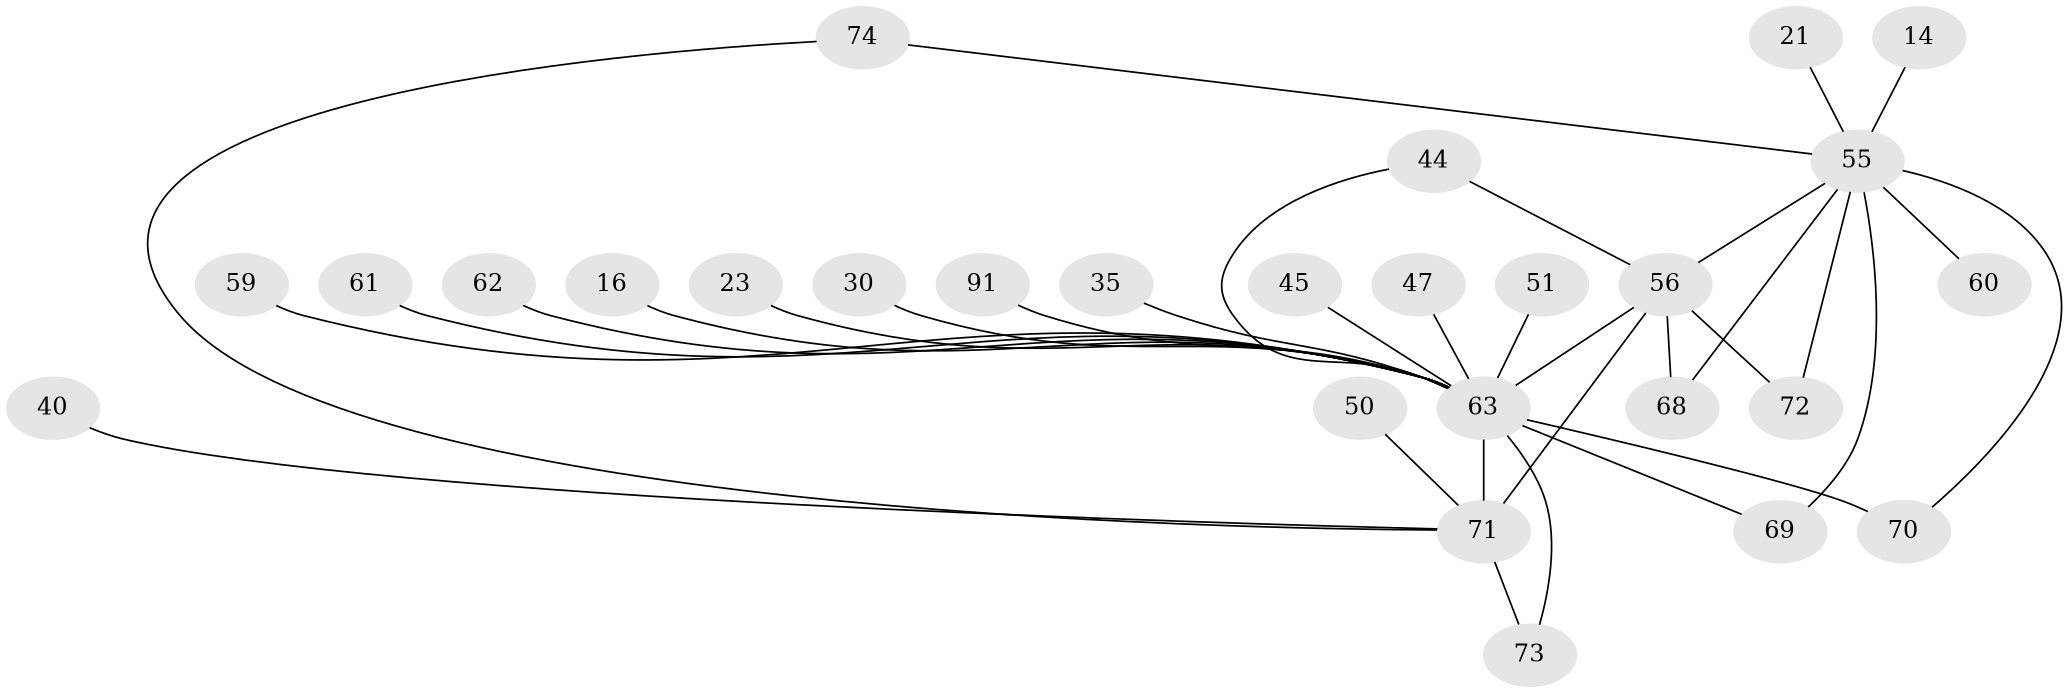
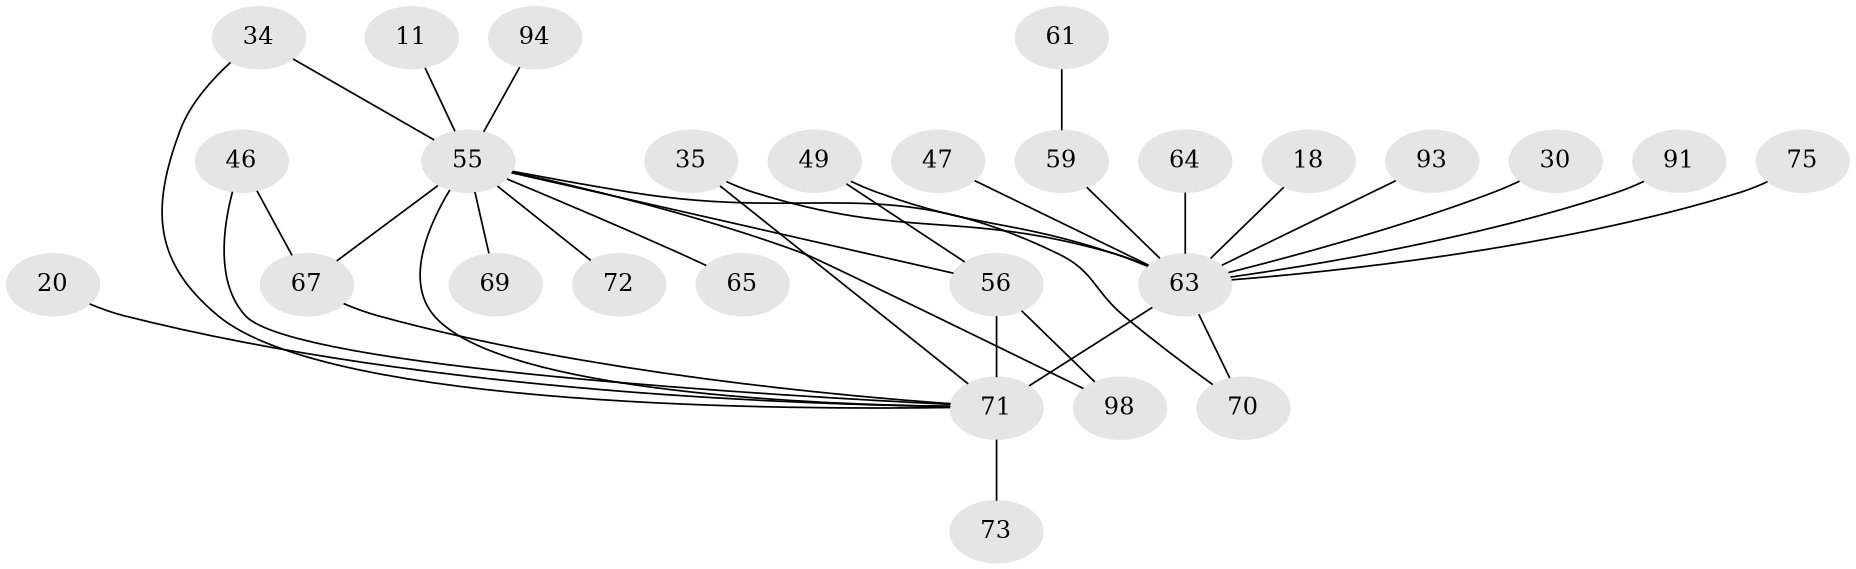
(863, 38) -> (259, 38)
(1796, 38) -> (412, 38)
(1919, 38) -> (535, 38)
(1434, 161) -> (815, 161)
none -> (307, 285)
(489, 285) -> (1185, 161)
(612, 285) -> (1309, 161)
(736, 285) -> (1432, 161)
none -> (844, 285)
(1295, 285) -> (1803, 161)
(1542, 285) -> none
(1985, 285) -> (743, 285)
(925, 346) -> (1062, 100)
(1575, 346) -> none
(1733, 348) -> none
none -> (520, 361)
(53, 408) -> (242, 161)
(1360, 408) -> (53, 285)
(1672, 408) -> (1120, 408)
(1632, 470) -> none
(1550, 525) -> none
